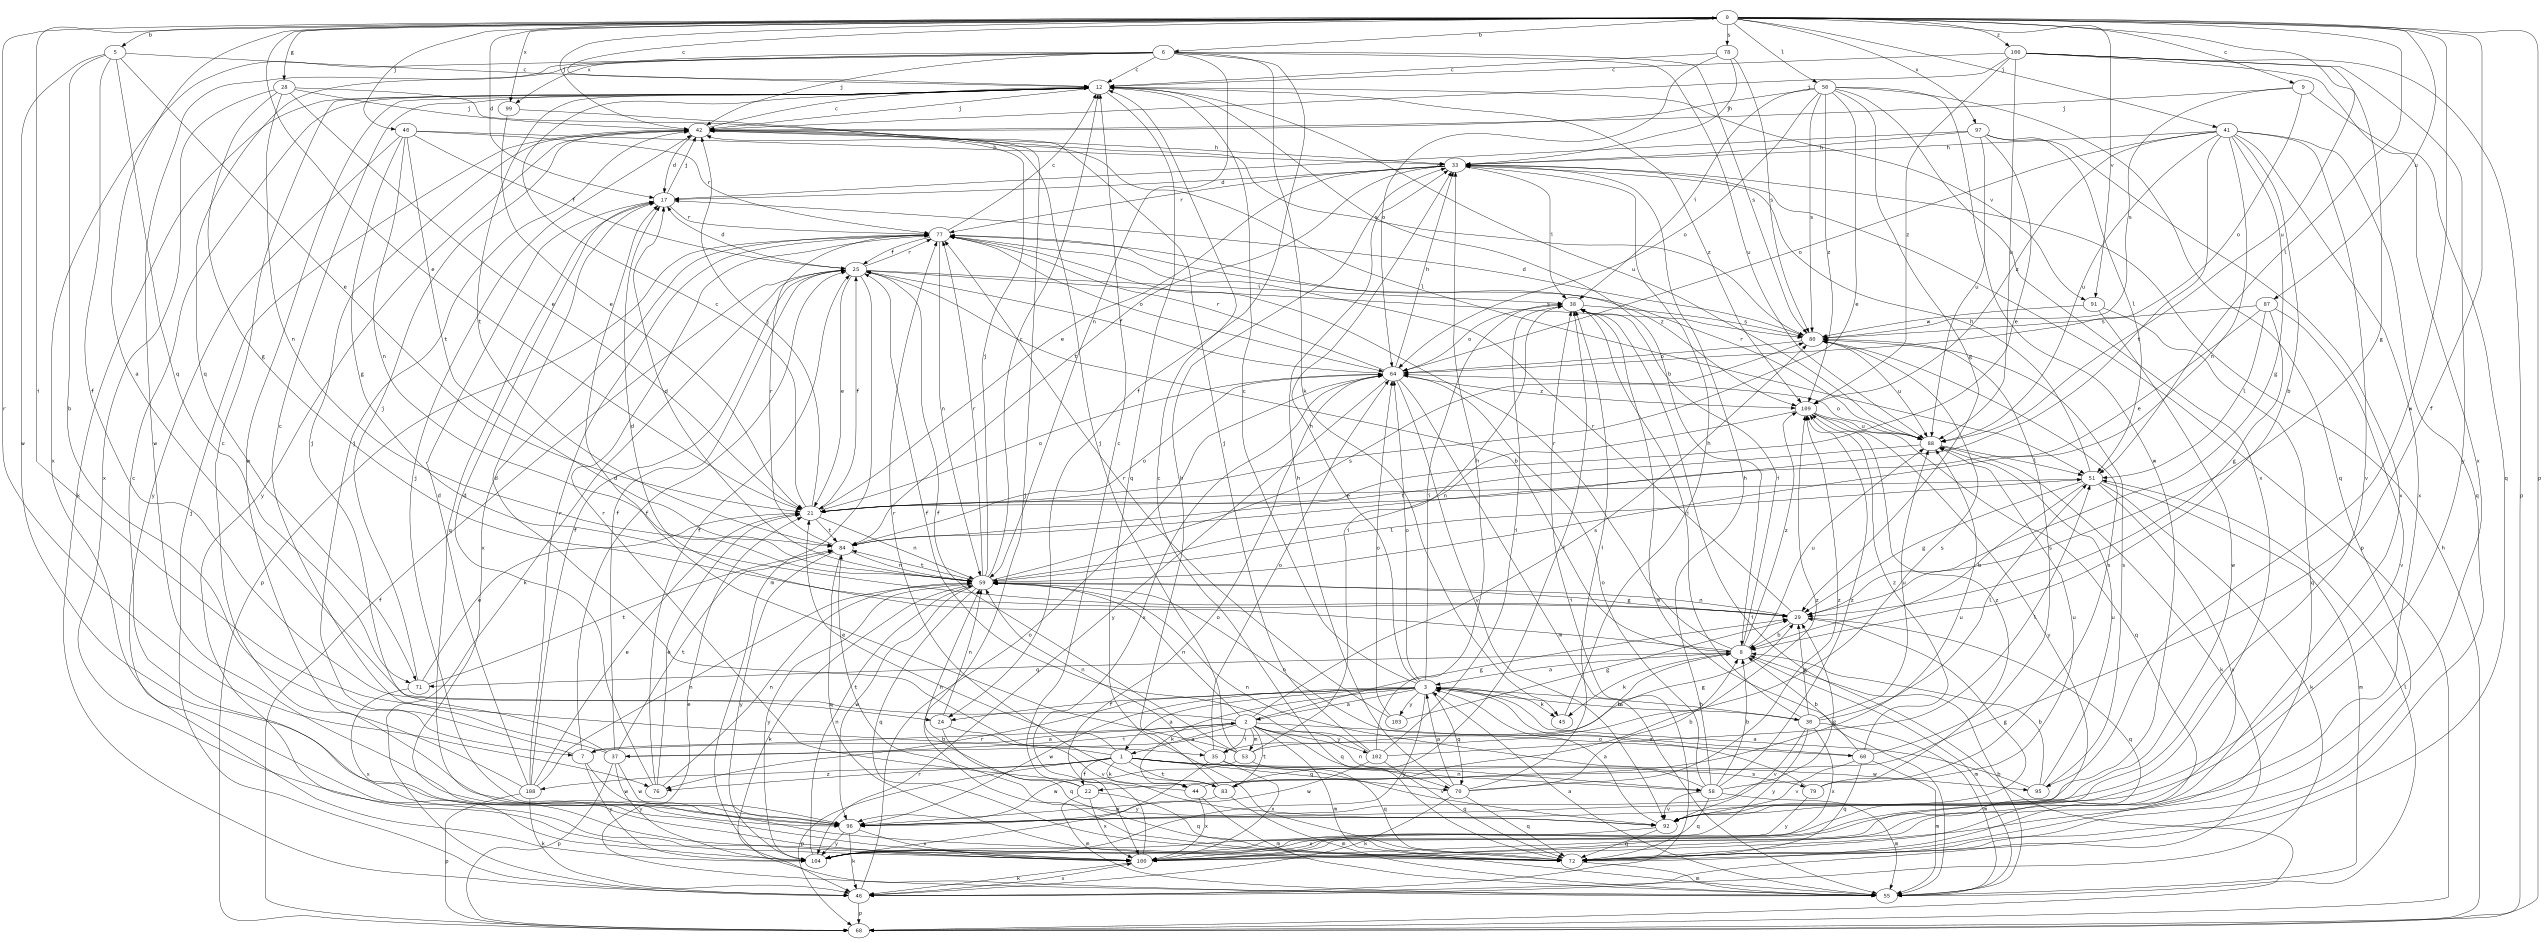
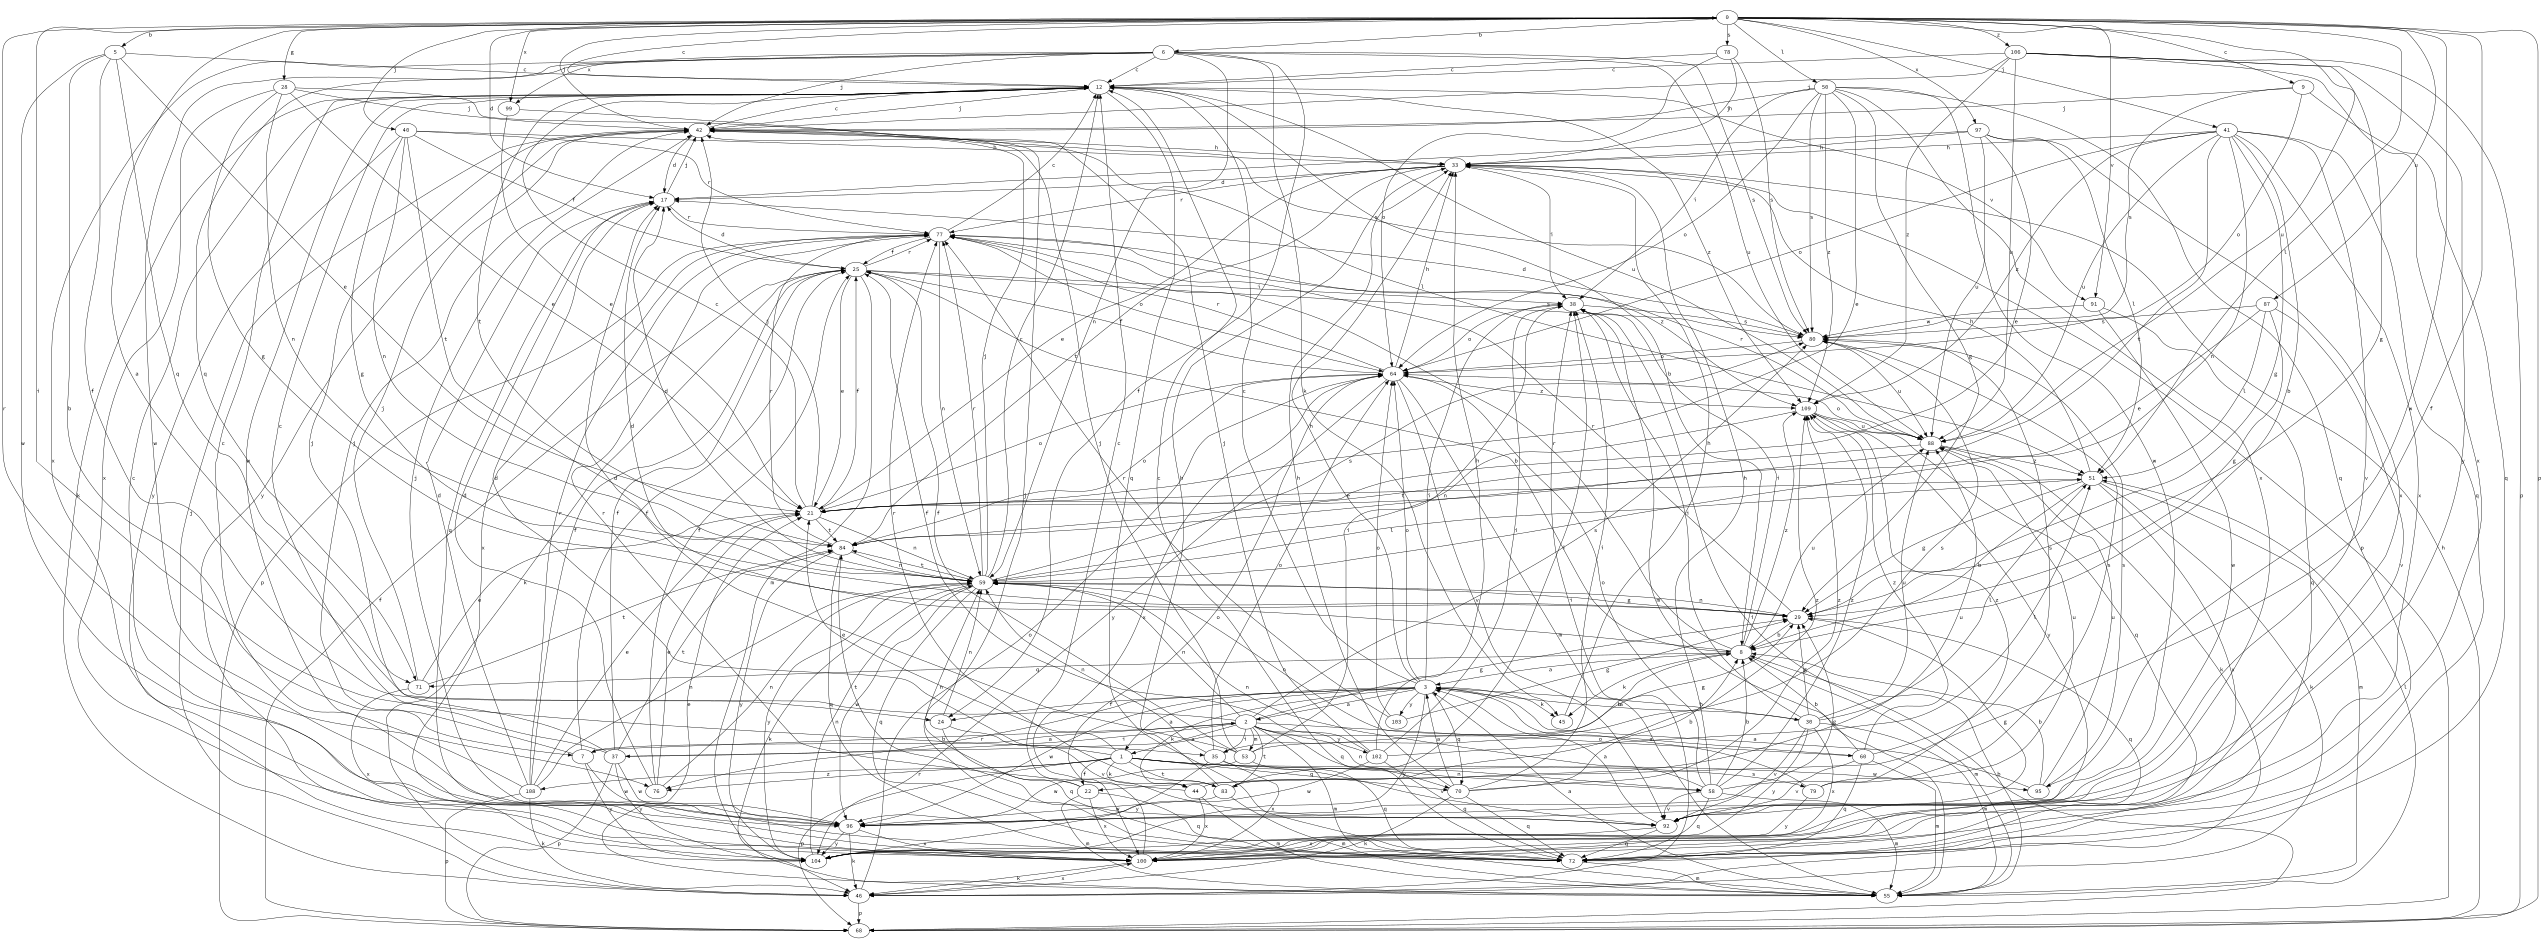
(267, 68) -> none
(2035, 461) -> (2035, 461)
